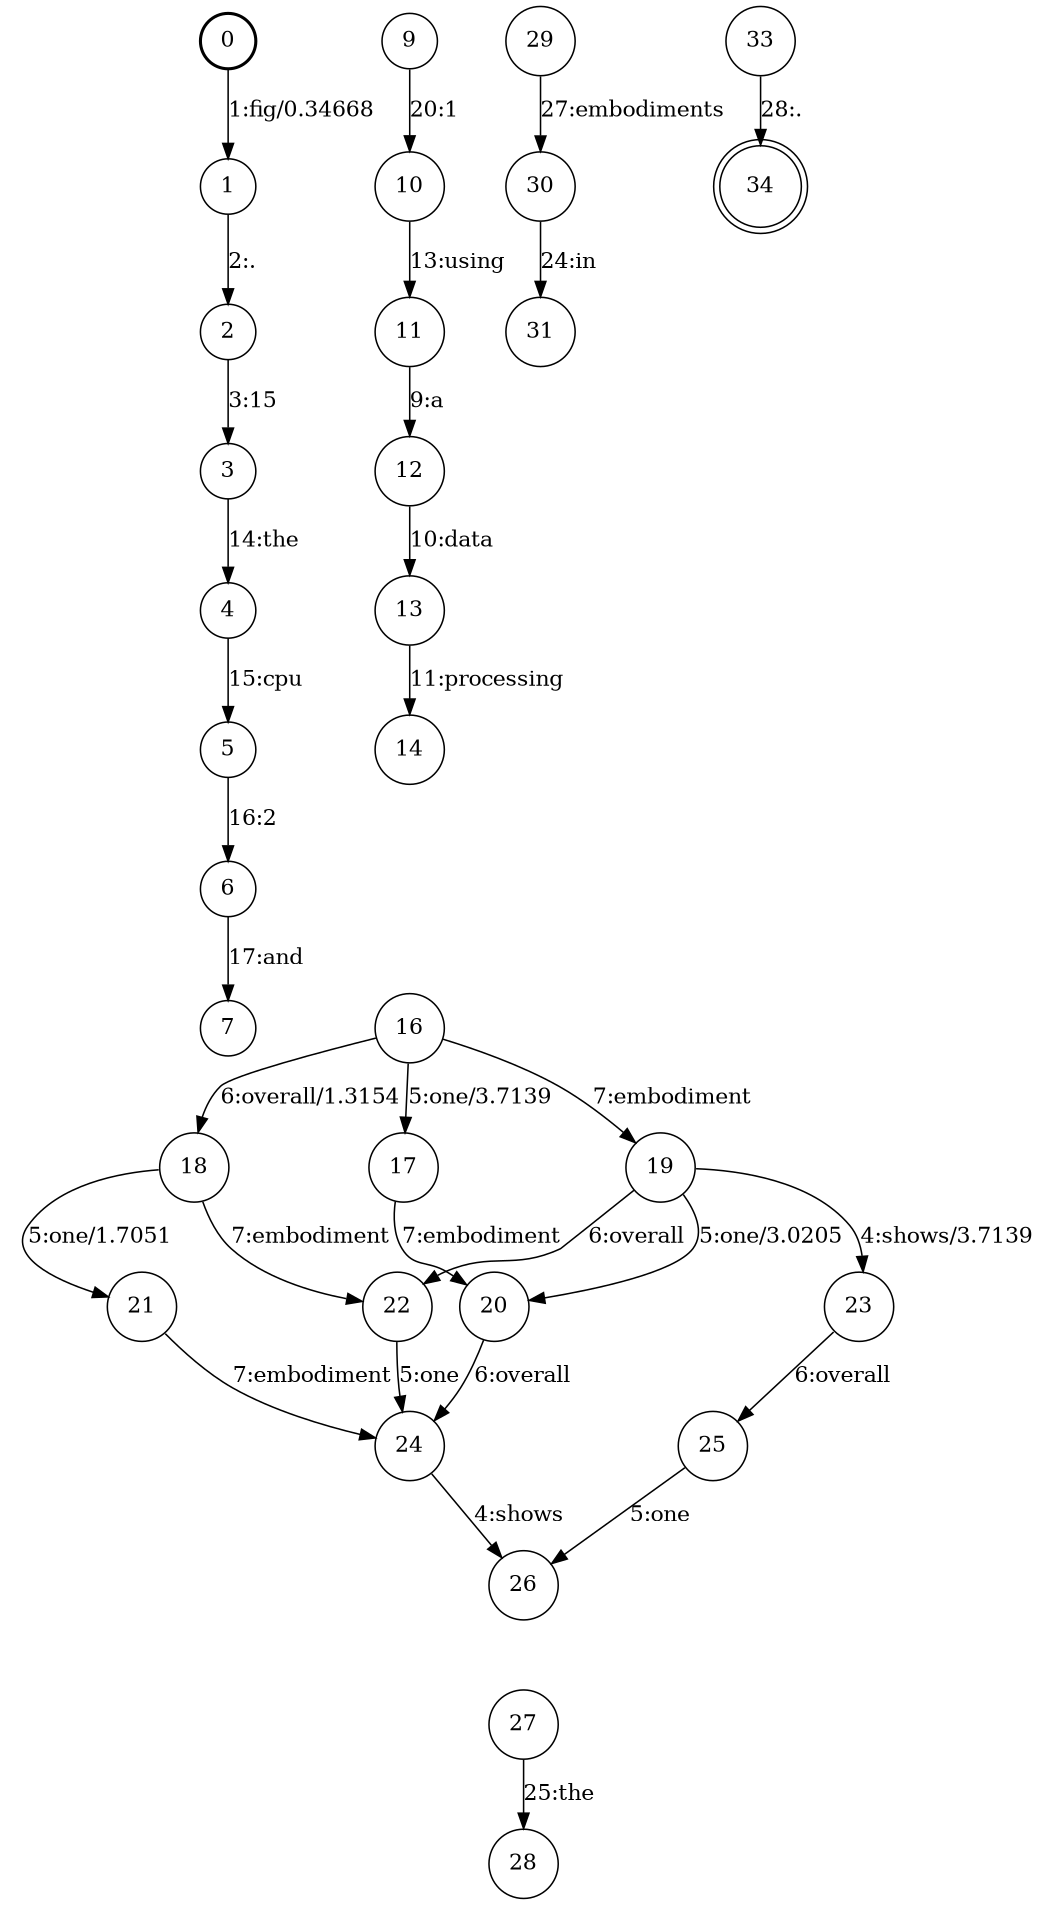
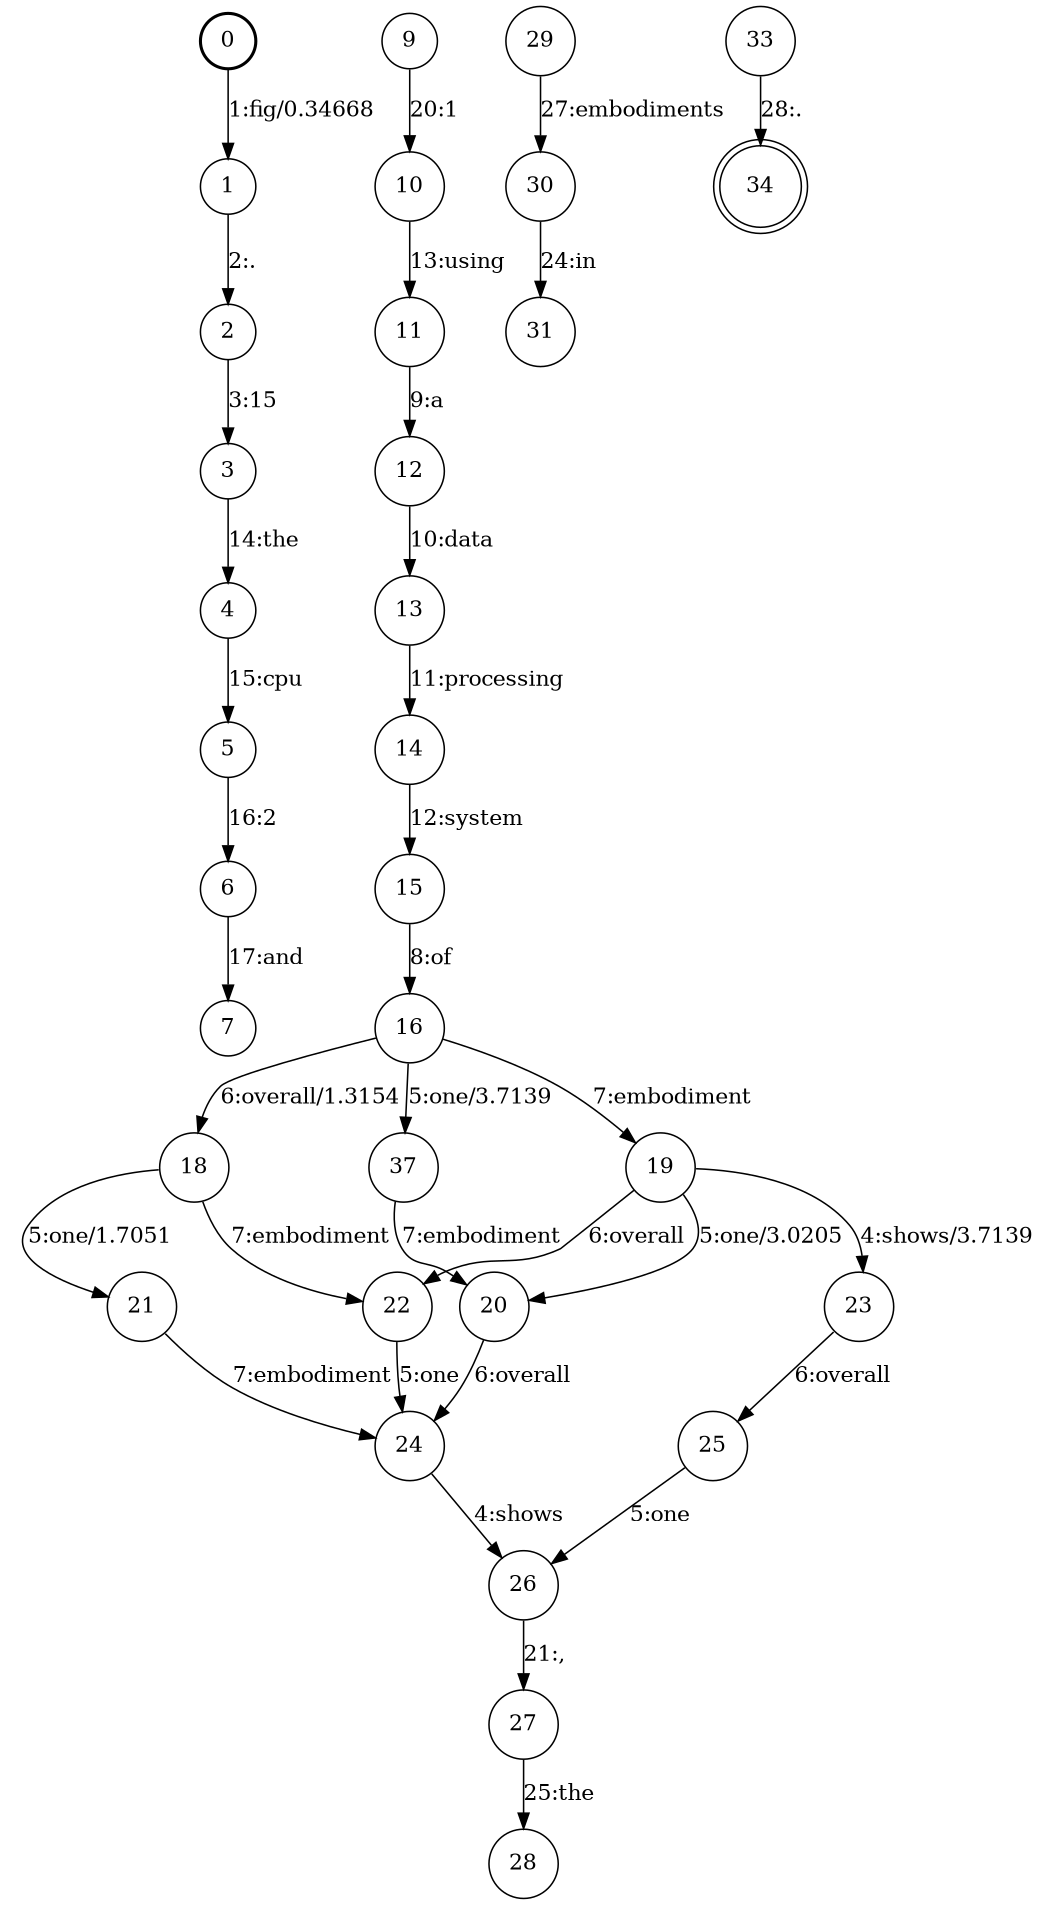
none -> (410, 889)
(404, 1168) -> (404, 1168)
none -> (524, 1647)
